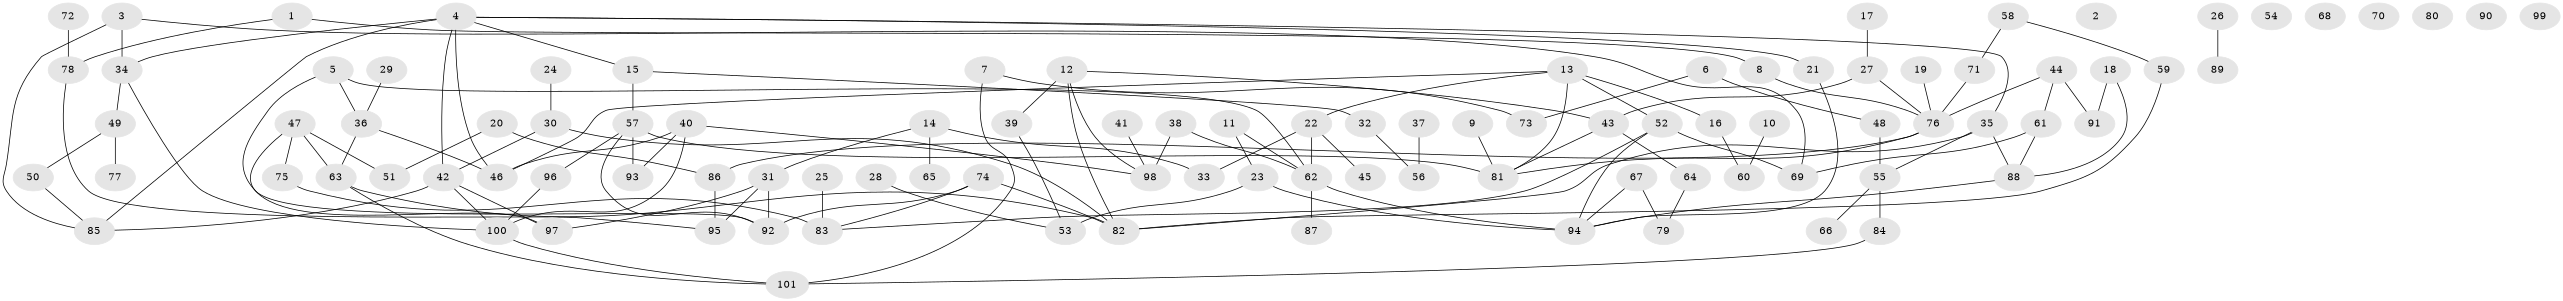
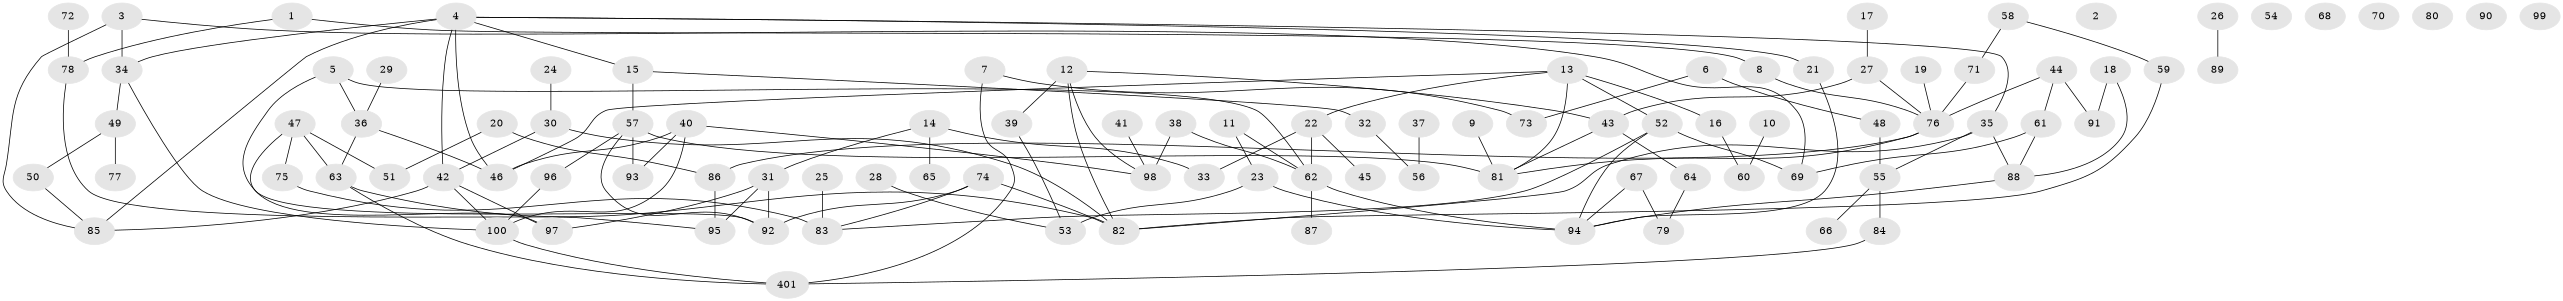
(787, 285) -> (787, 285)
